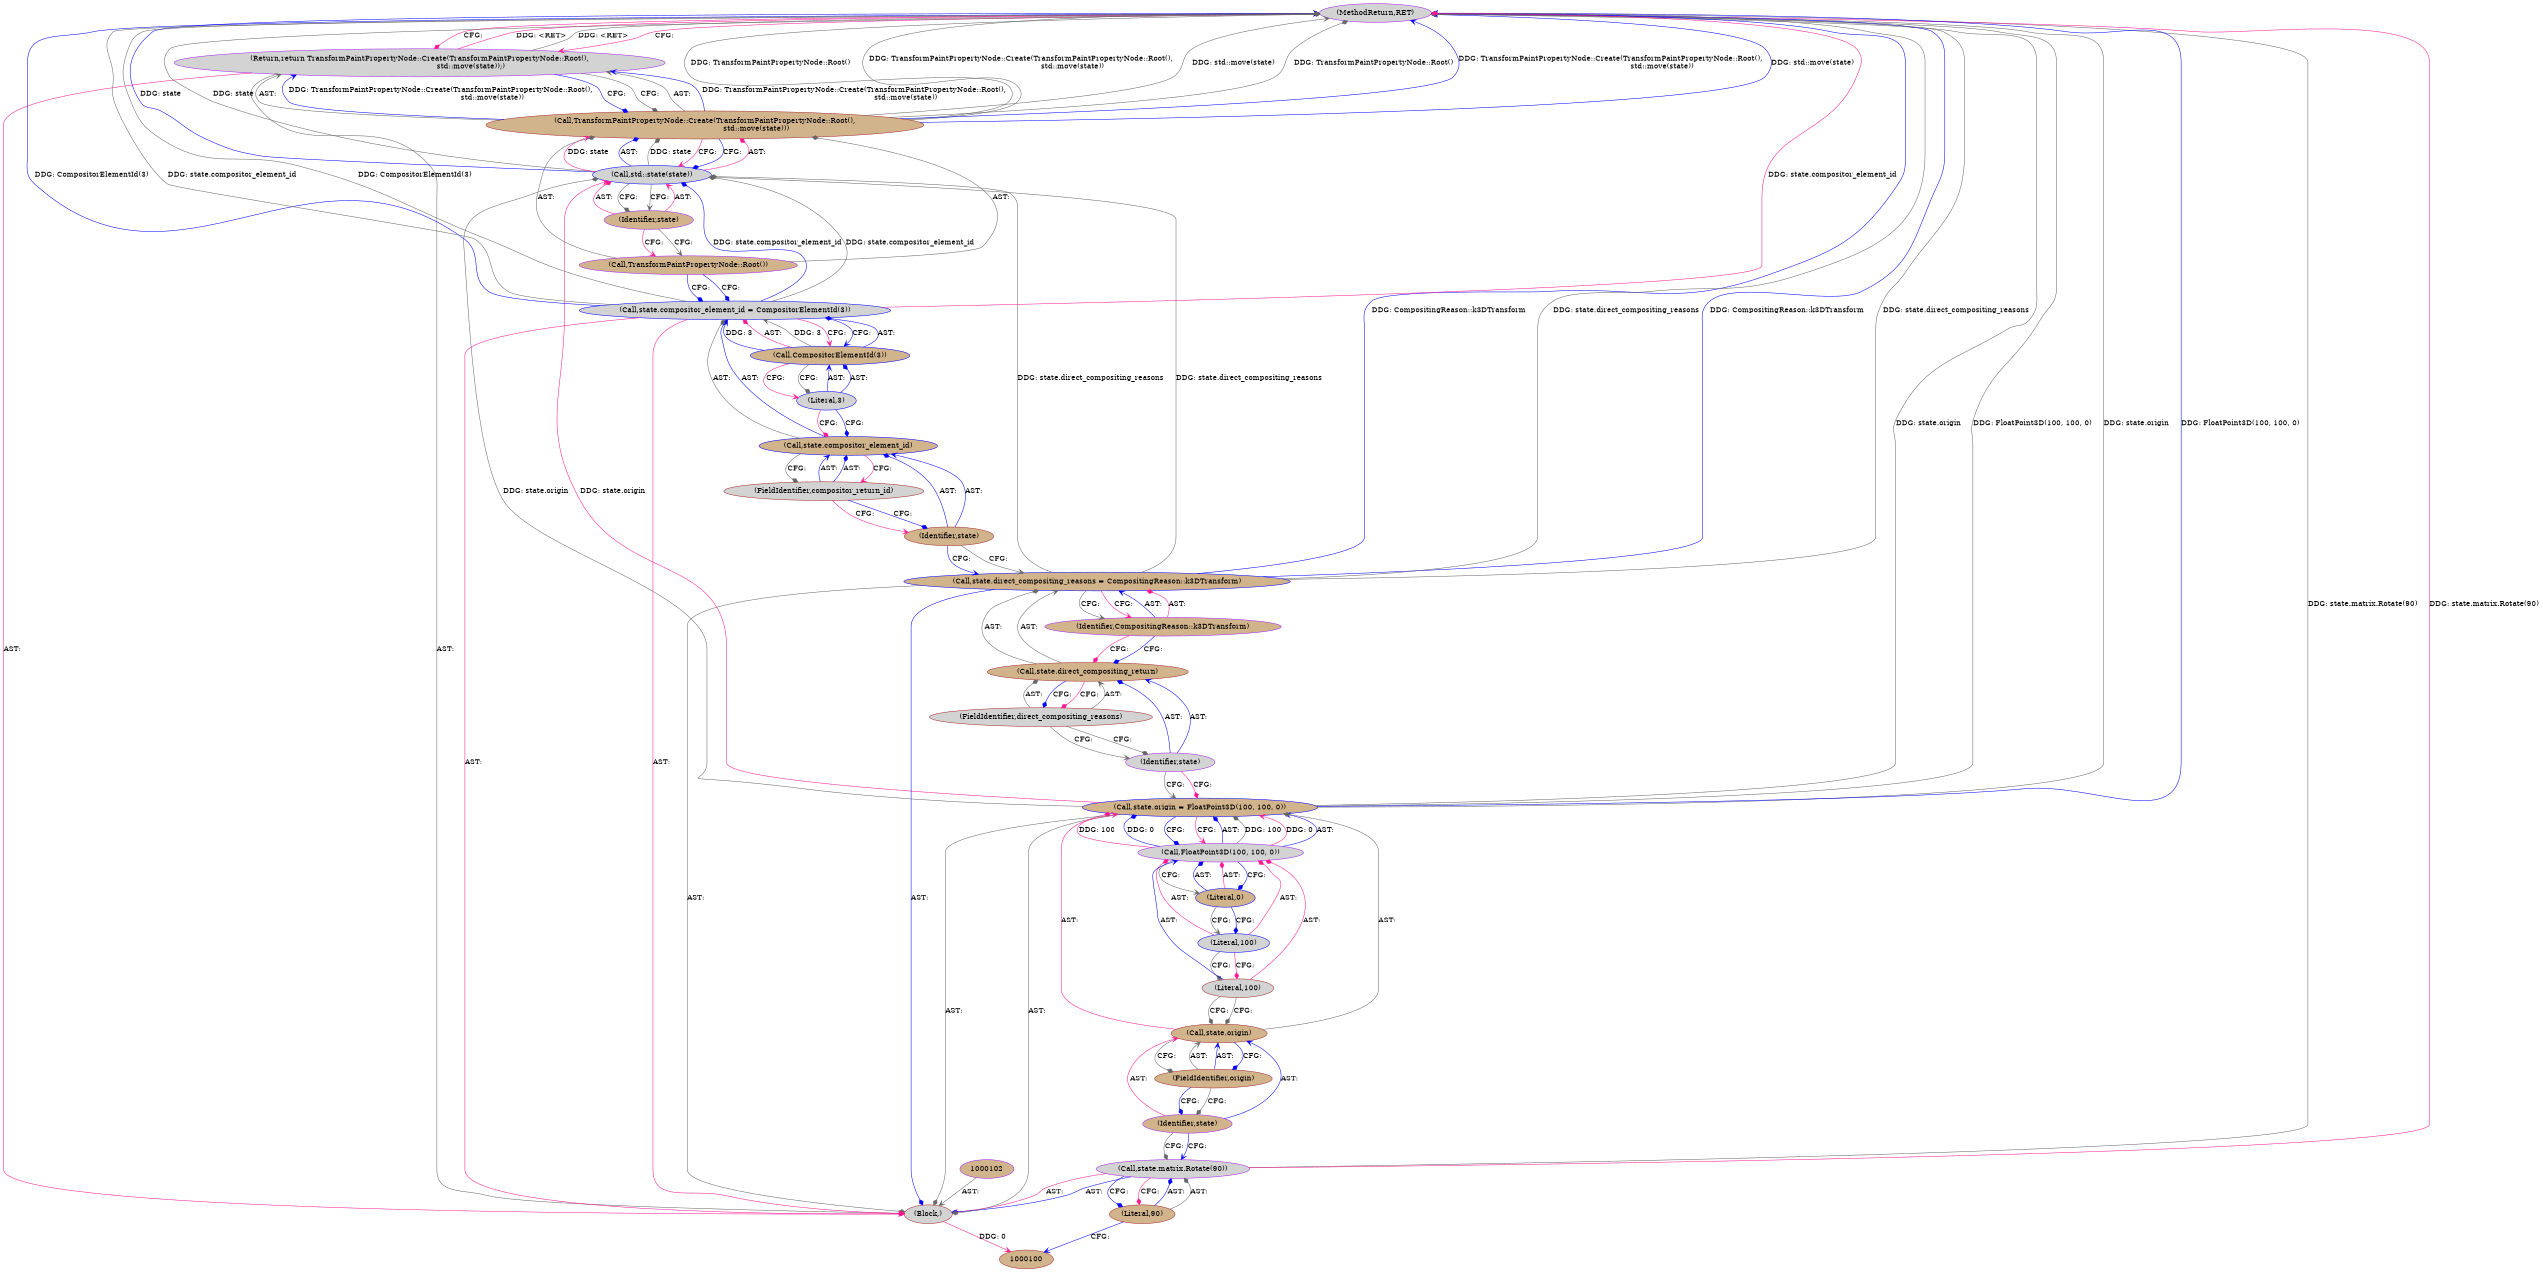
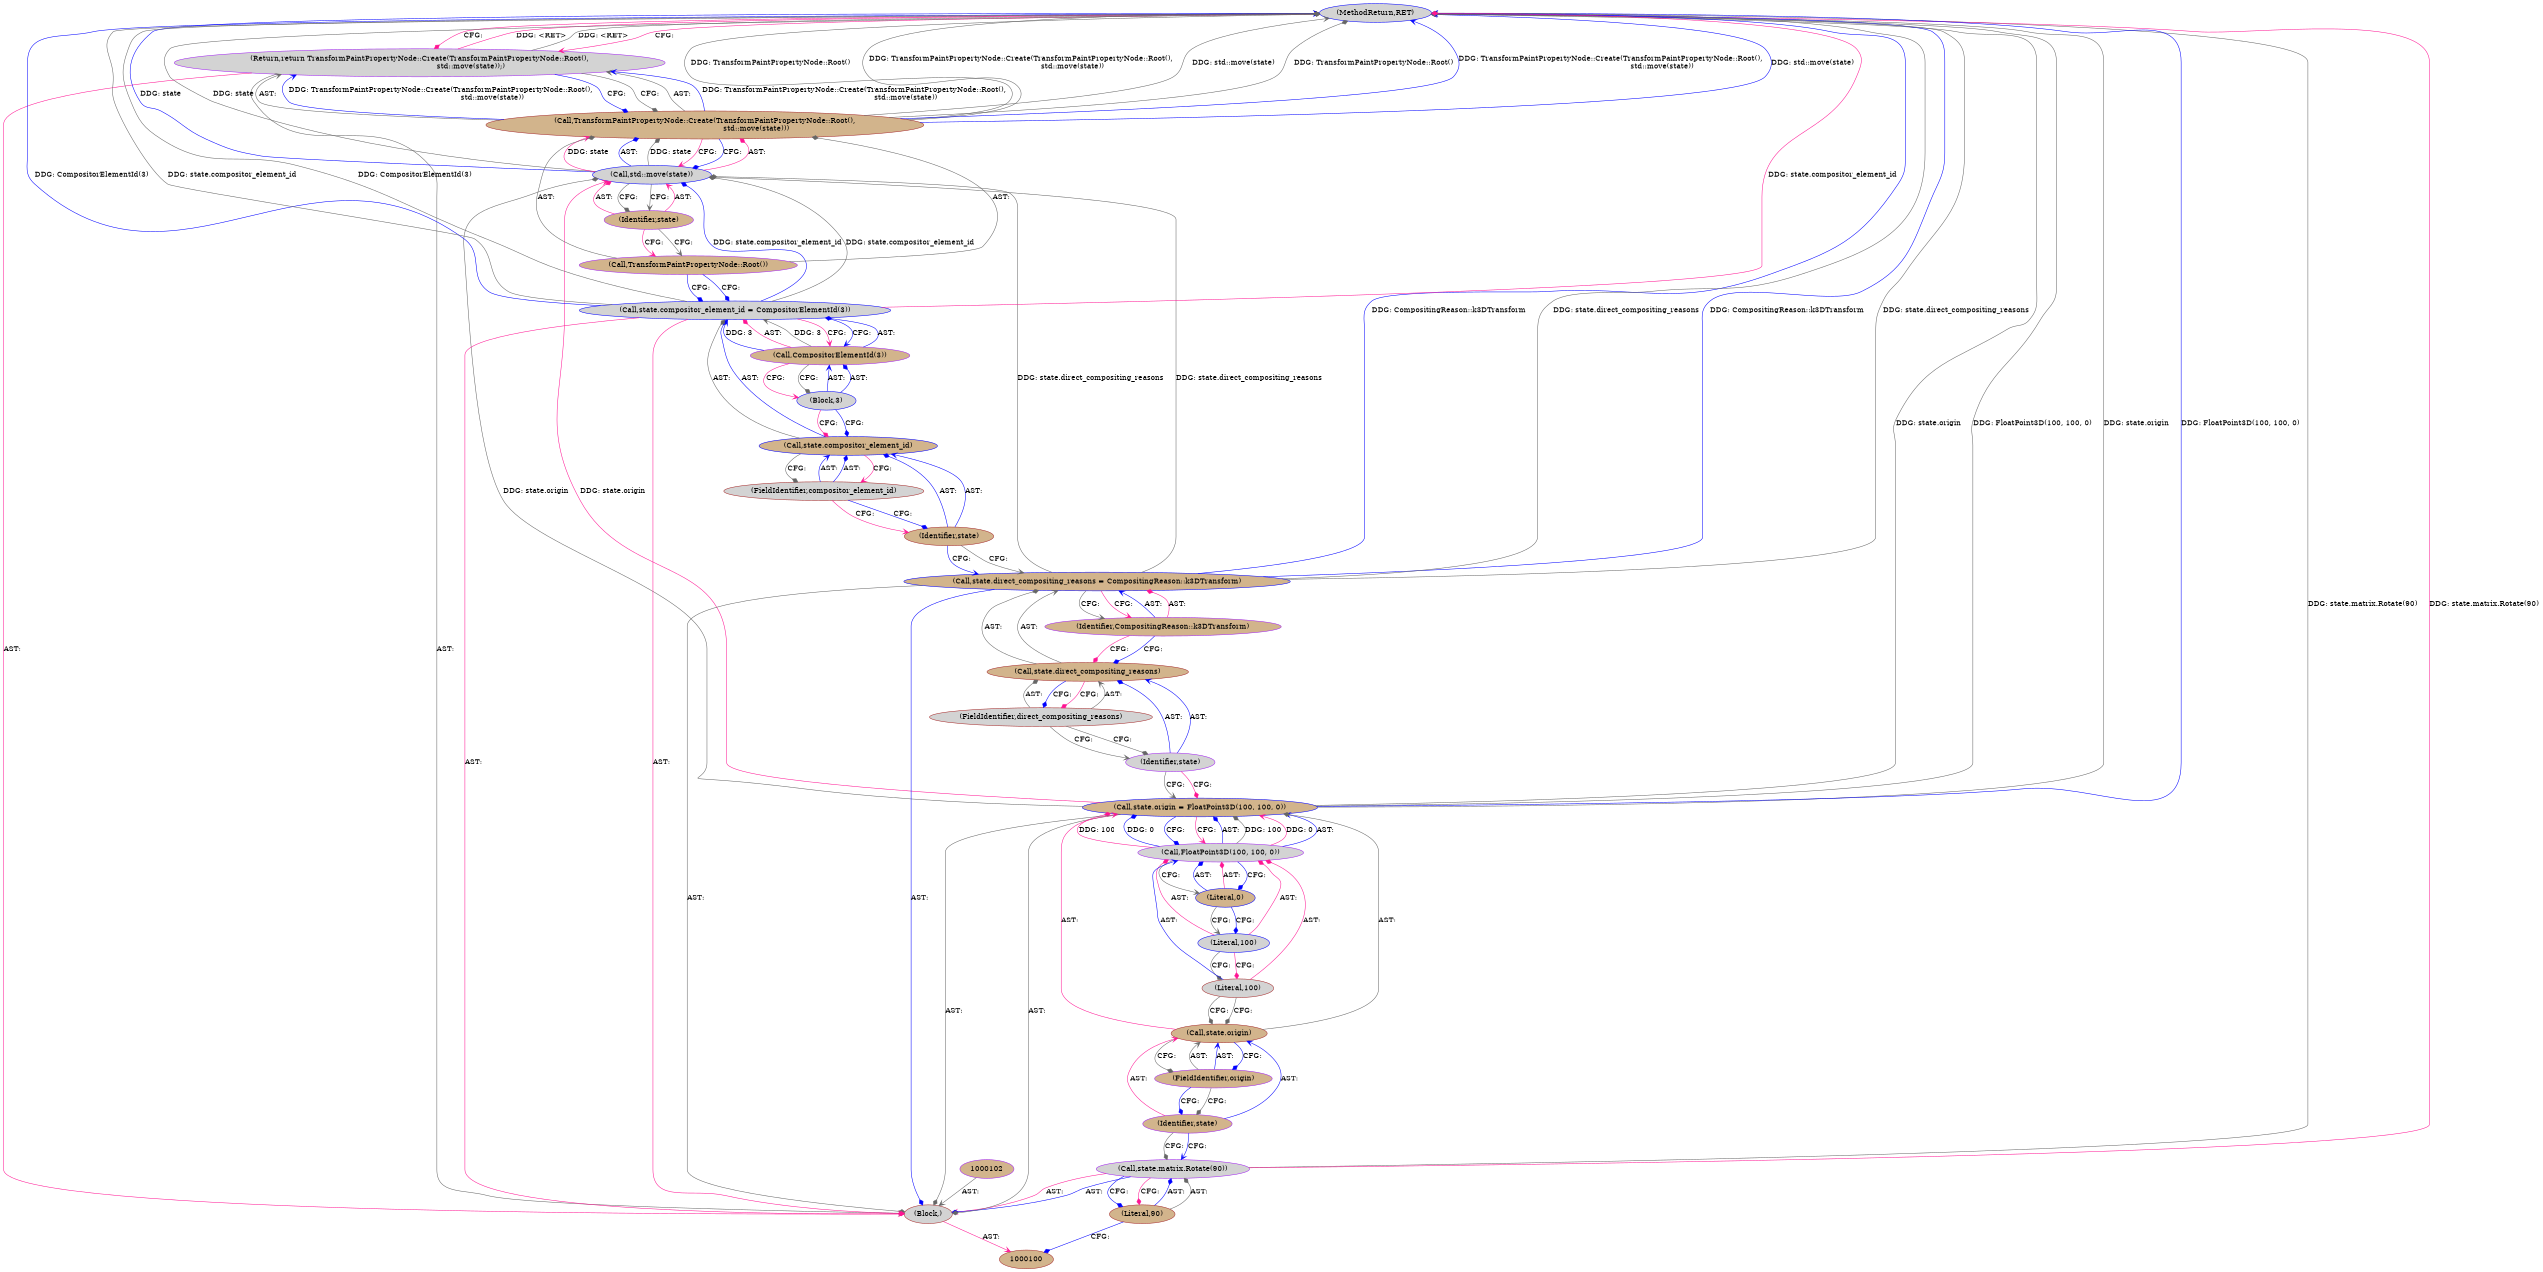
(1375, 13) -> (1375, 13)
(652, 175) -> (652, 175)
(830, 356) -> (830, 356)
(826, 401) -> (826, 401)
(824, 491) -> (824, 491)
(1088, 672) -> (1088, 672)
(1213, 1079) -> (1213, 1079)
(1086, 1236) -> (1086, 1236)
(993, 1237) -> (993, 1237)
